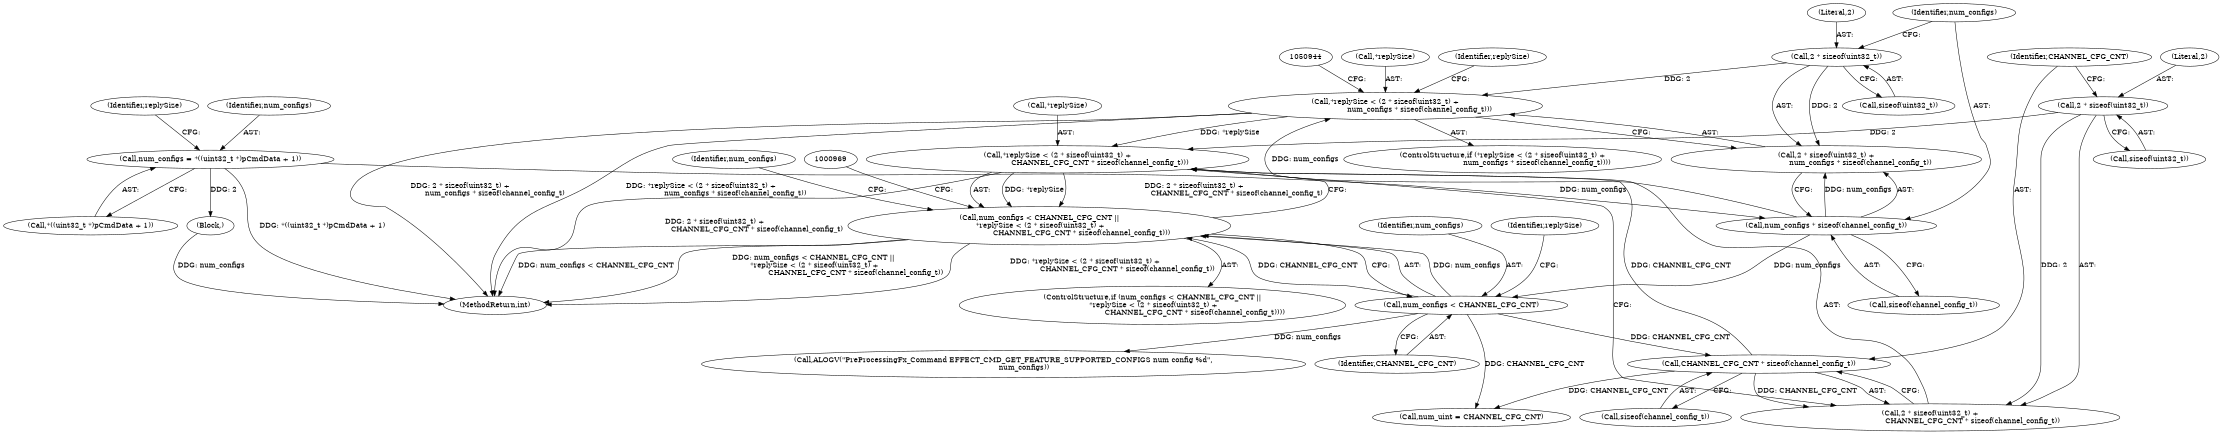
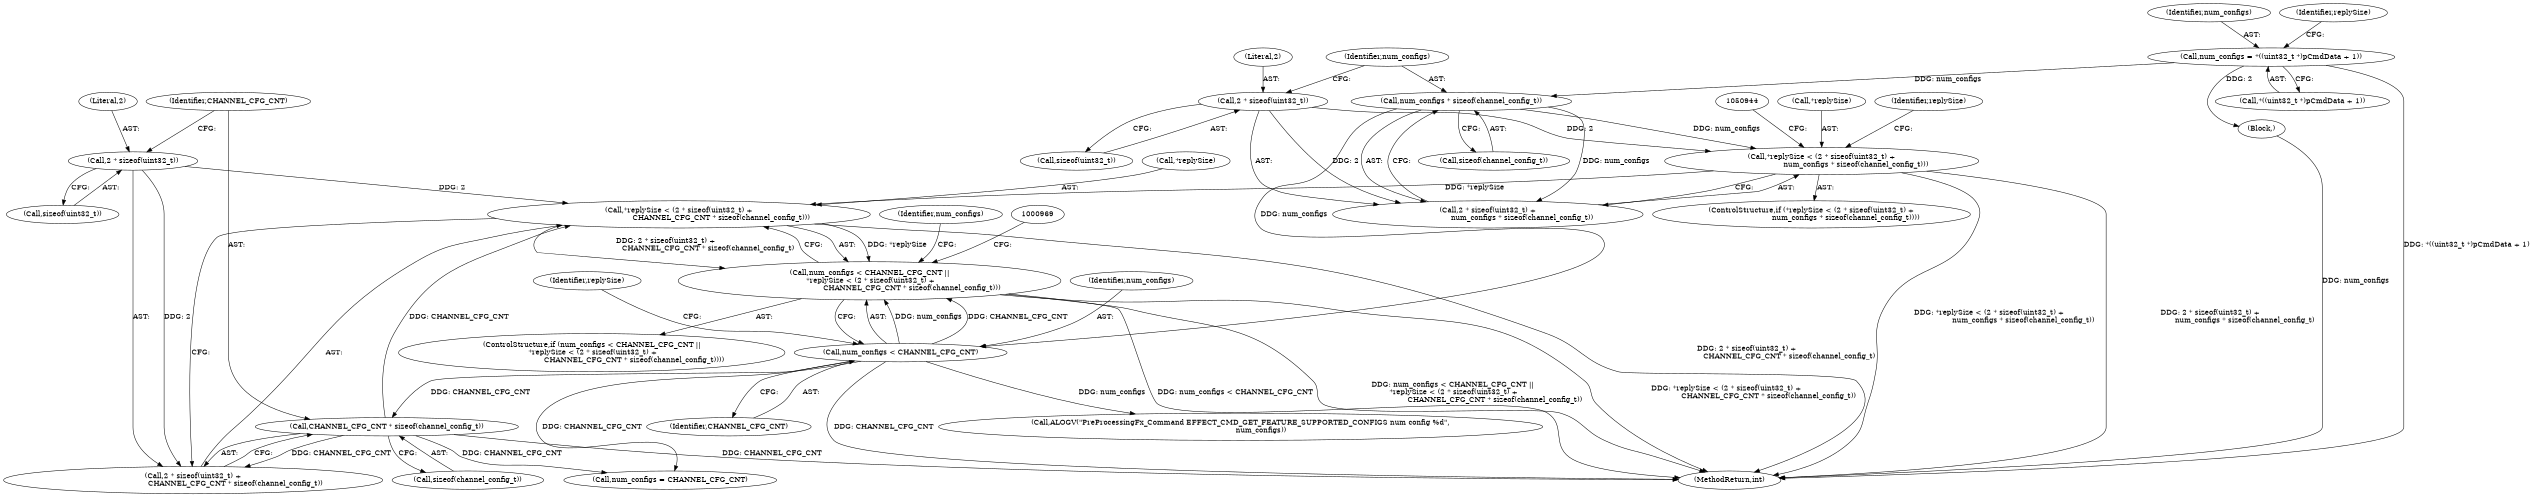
(1472, 417) -> (670, 480)
none -> (1063, 471)
none -> (1199, 471)
